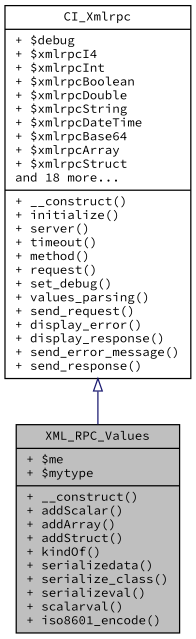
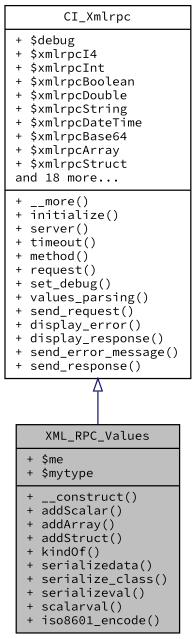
(72, 201) -> (53, 201)
